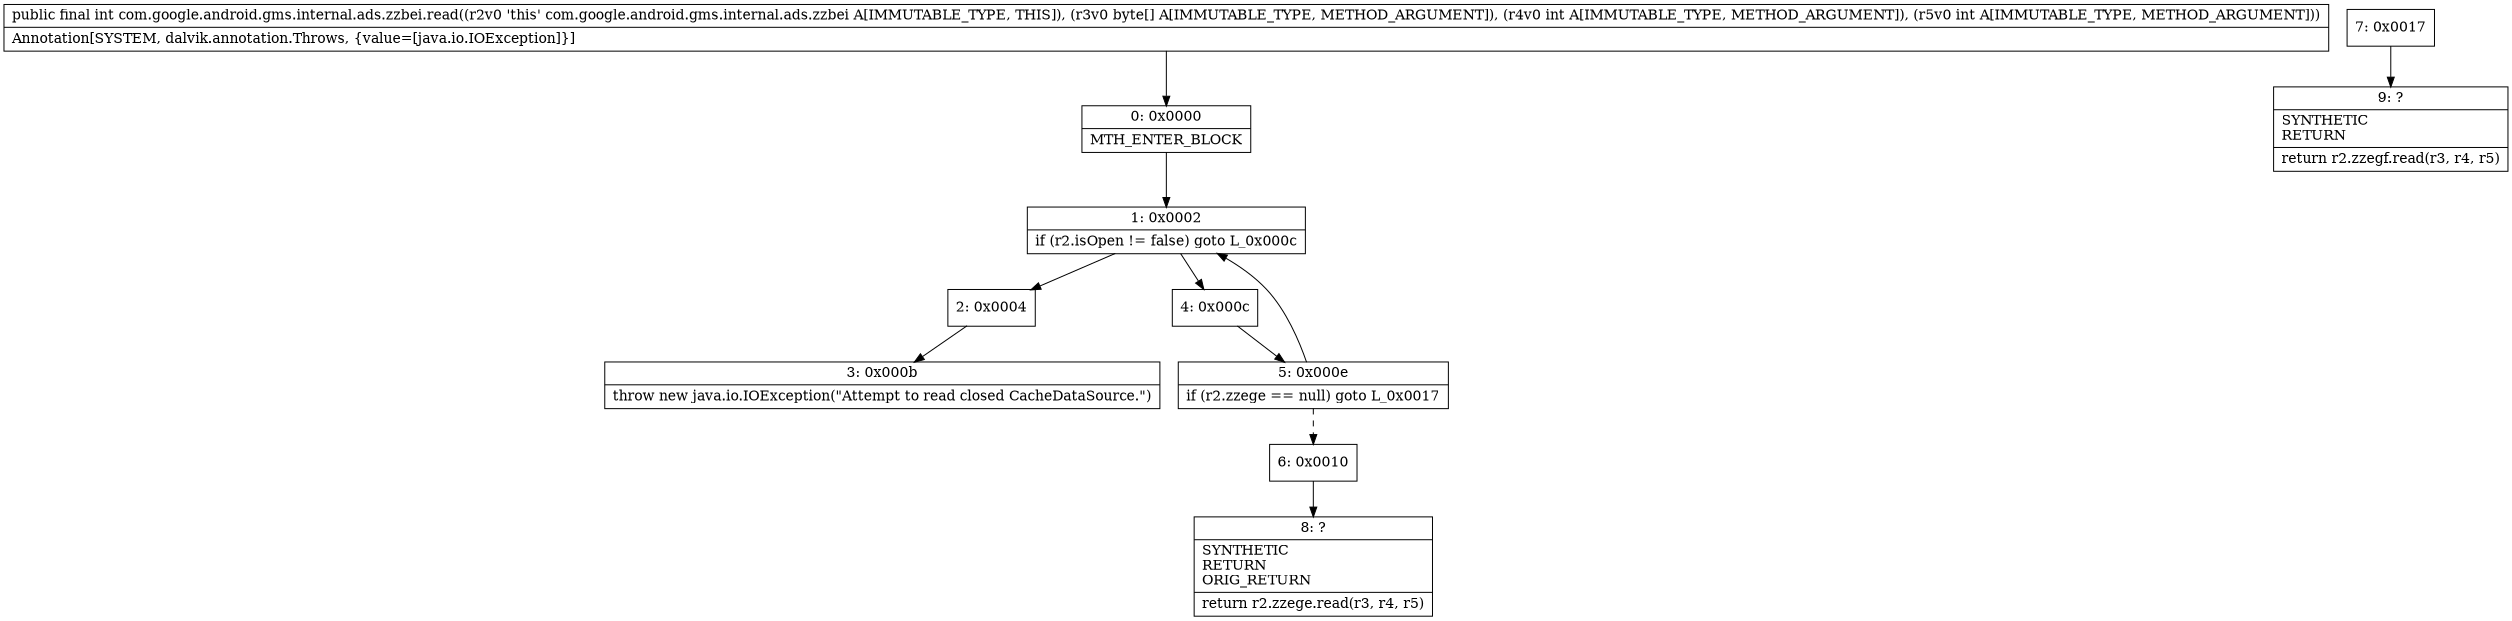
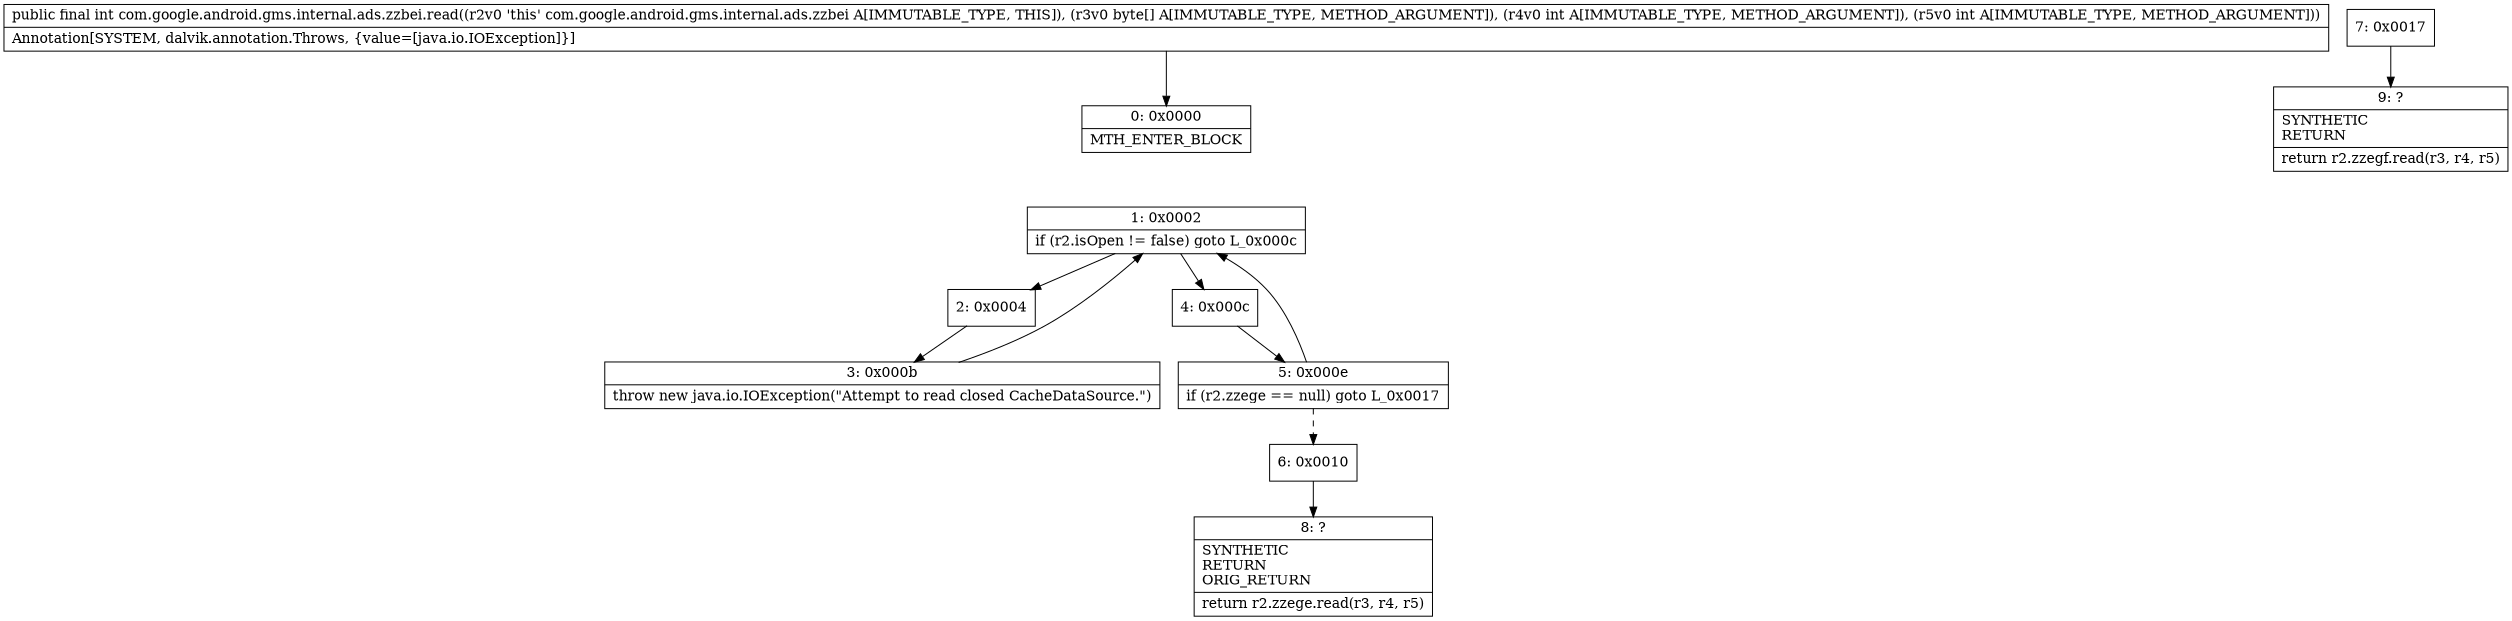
(1166, 175) -> (1053, 321)
